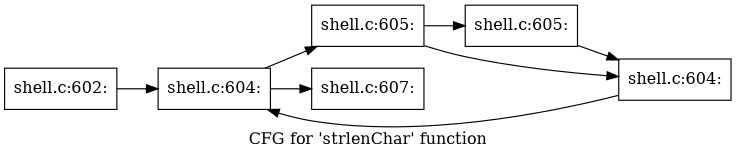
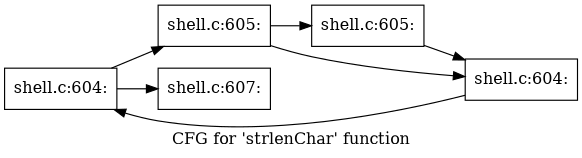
(61, 89) -> none
